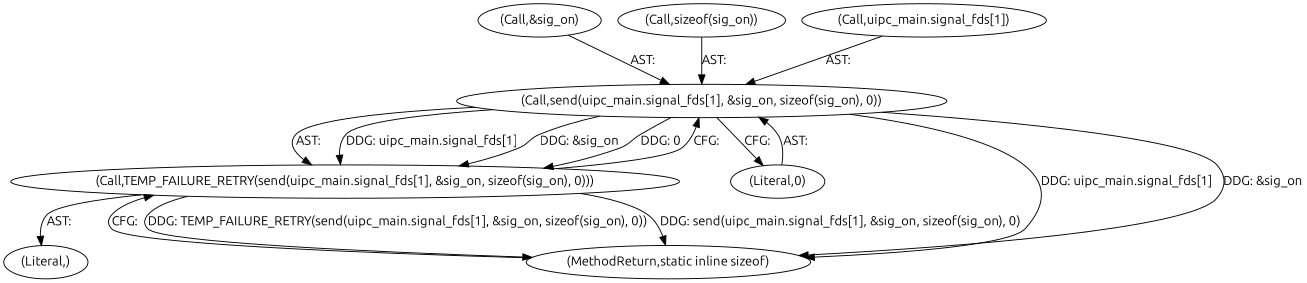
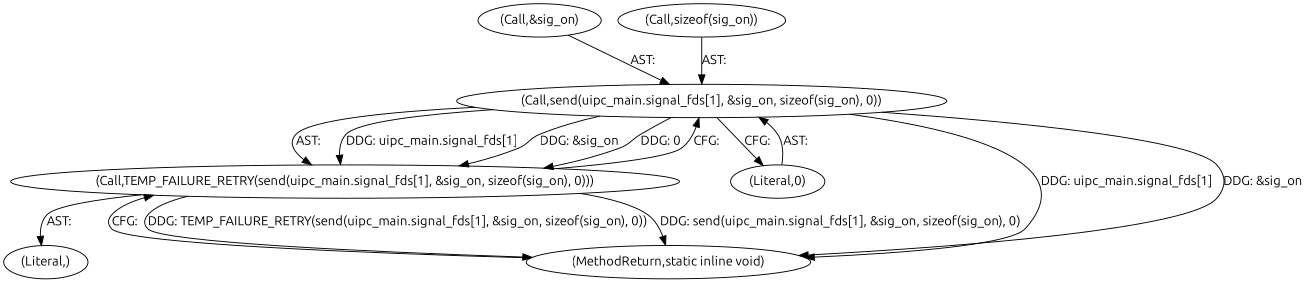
(924, 20) -> none
(668, 262) -> (668, 262)
